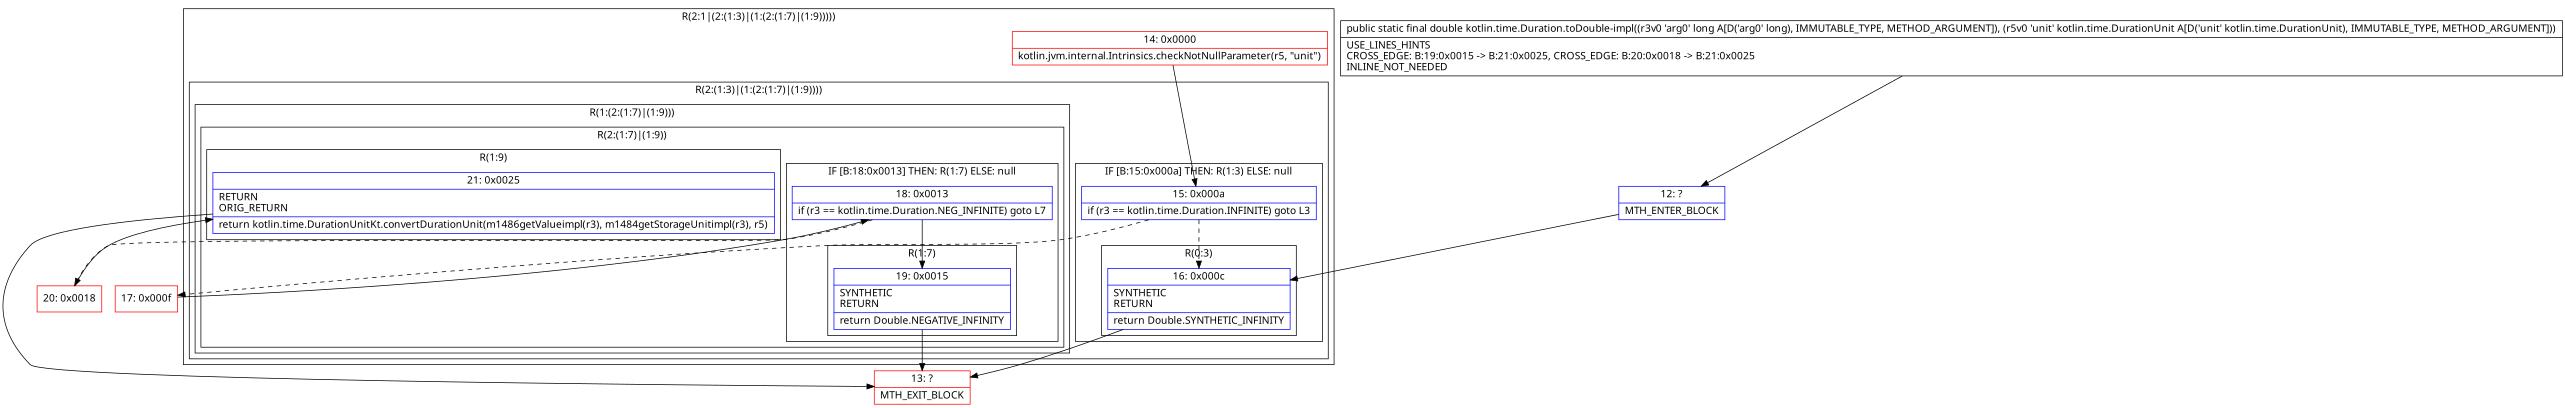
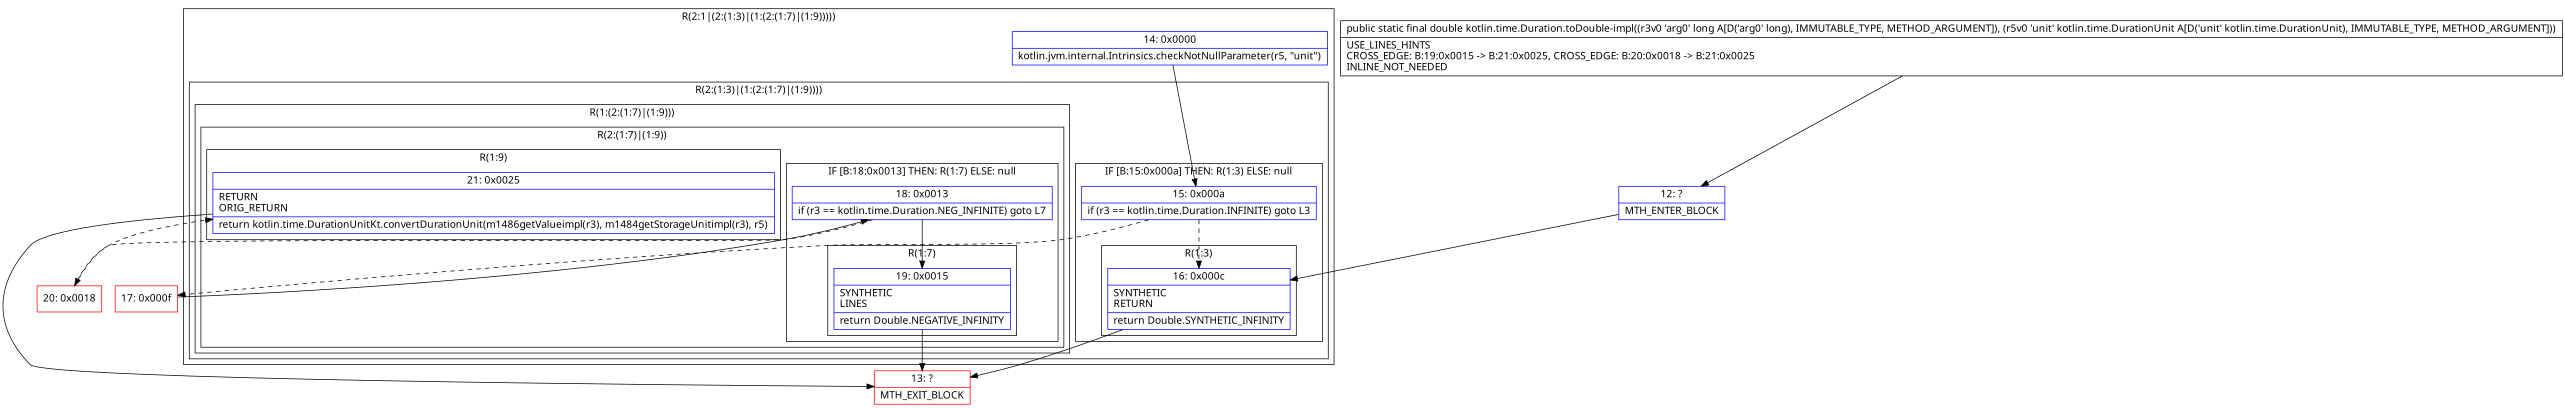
(1170, 48) -> (1170, 48)
(130, 236) -> (130, 236)
(1199, 254) -> (1199, 254)
(860, 304) -> (854, 304)
